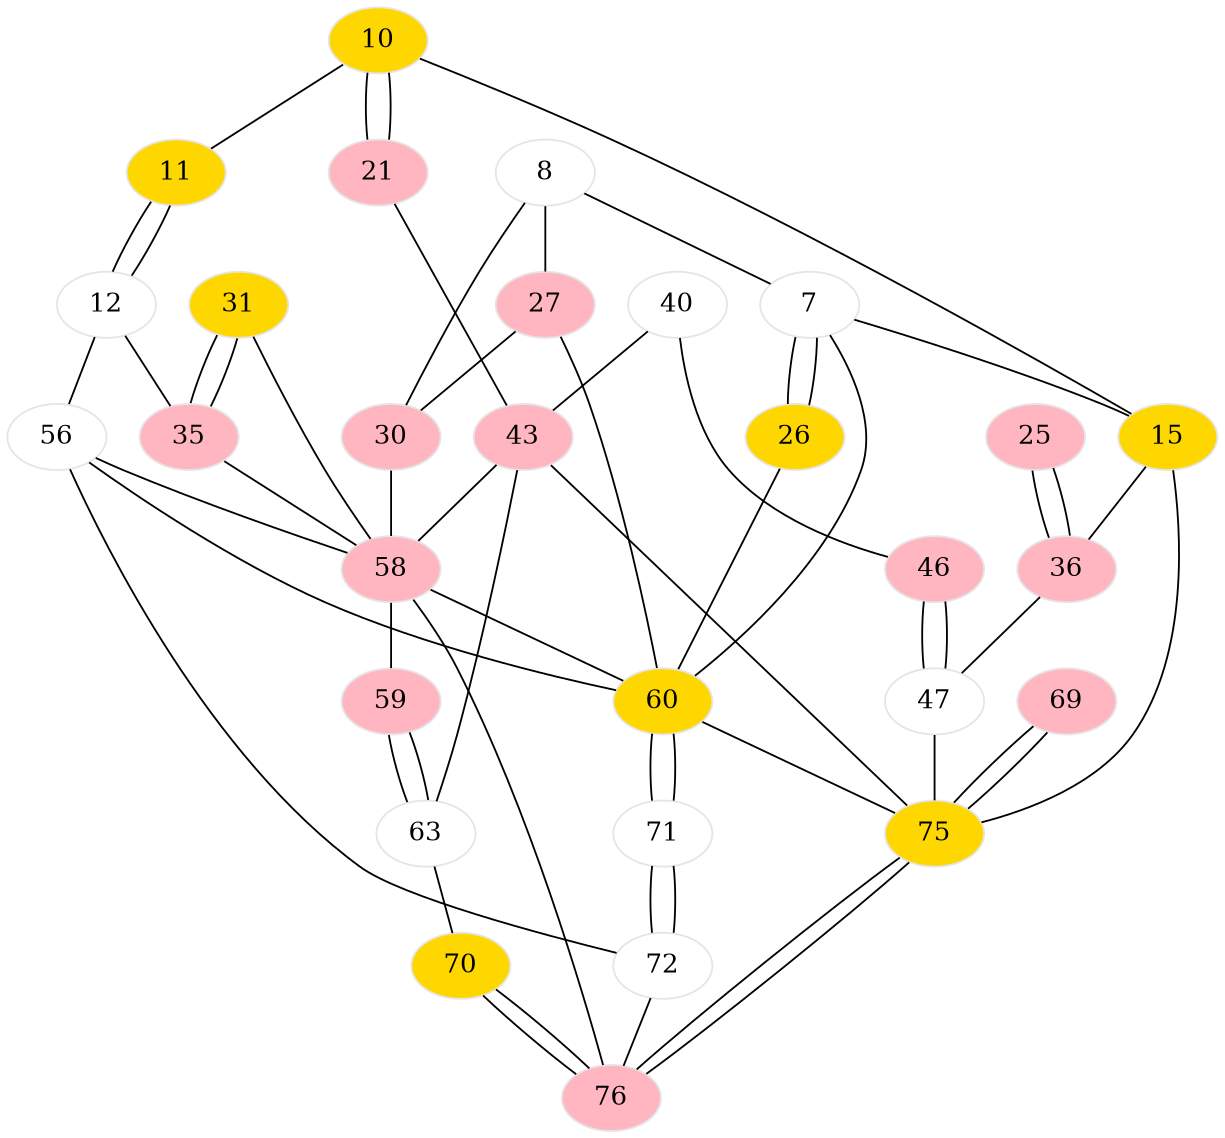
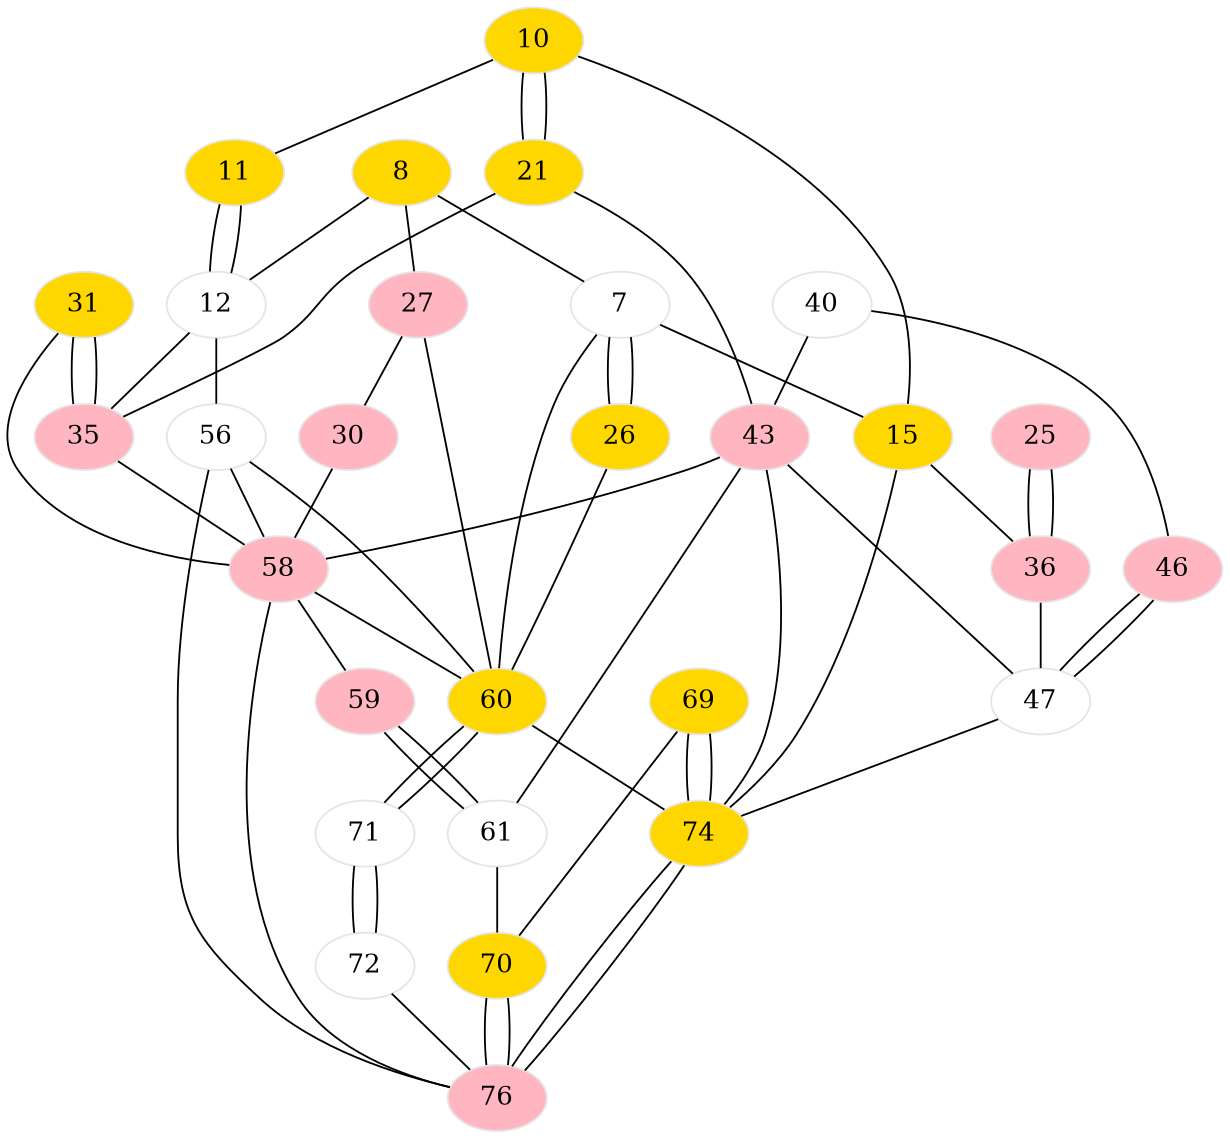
(378, 173) -> (534, 173)
(545, 173) -> (402, 173)
(465, 297) -> (309, 239)
none -> (313, 310)
none -> (900, 569)
(1067, 701) -> (699, 701)
(277, 791) -> (178, 853)
(426, 834) -> (497, 834)
none -> (598, 834)
(935, 834) -> (699, 834)
